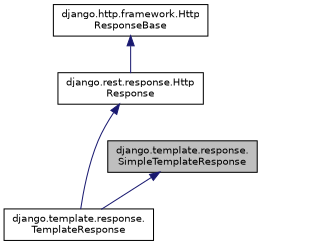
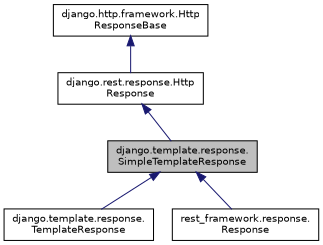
(92, 159) -> (160, 127)
none -> (246, 225)
